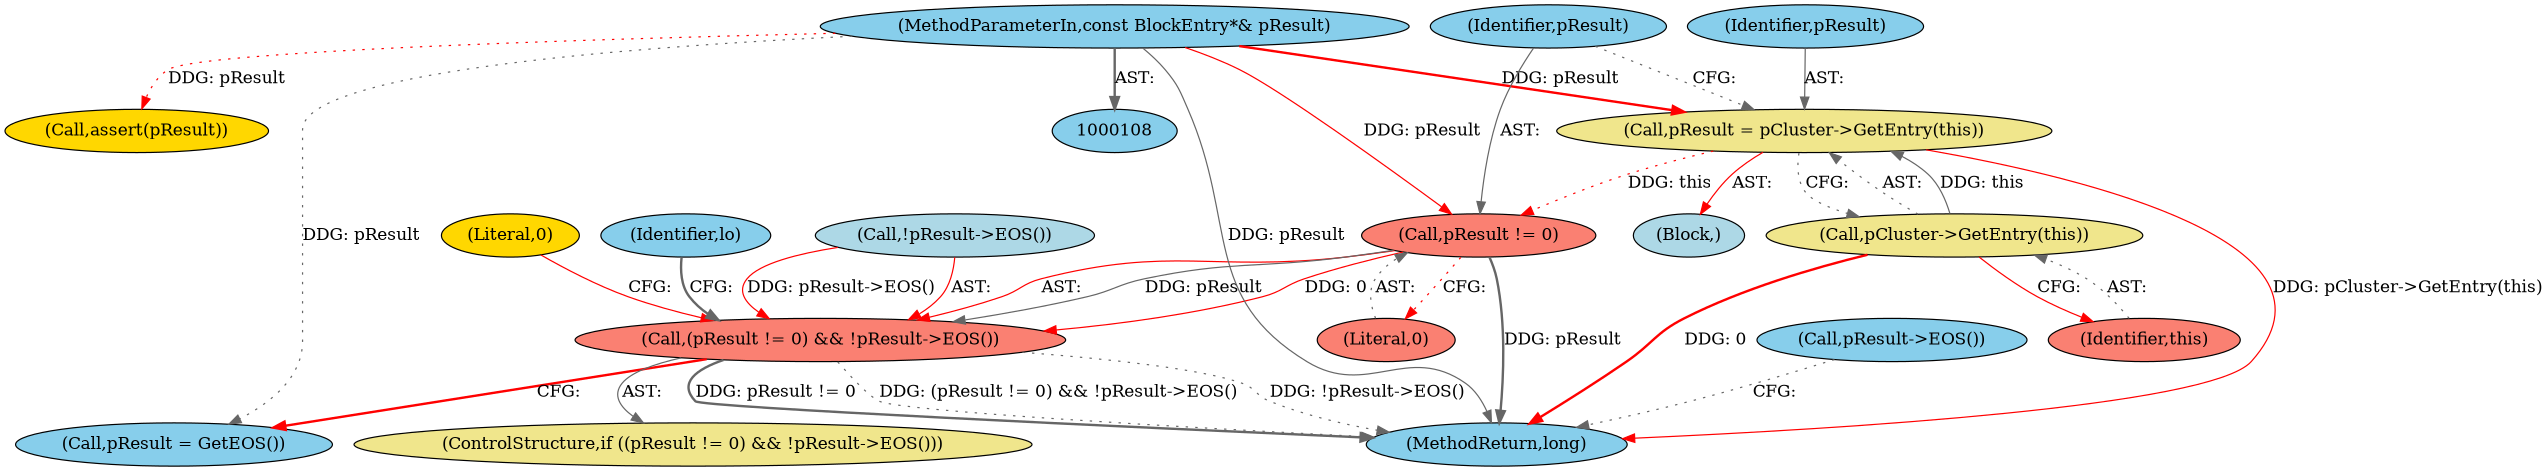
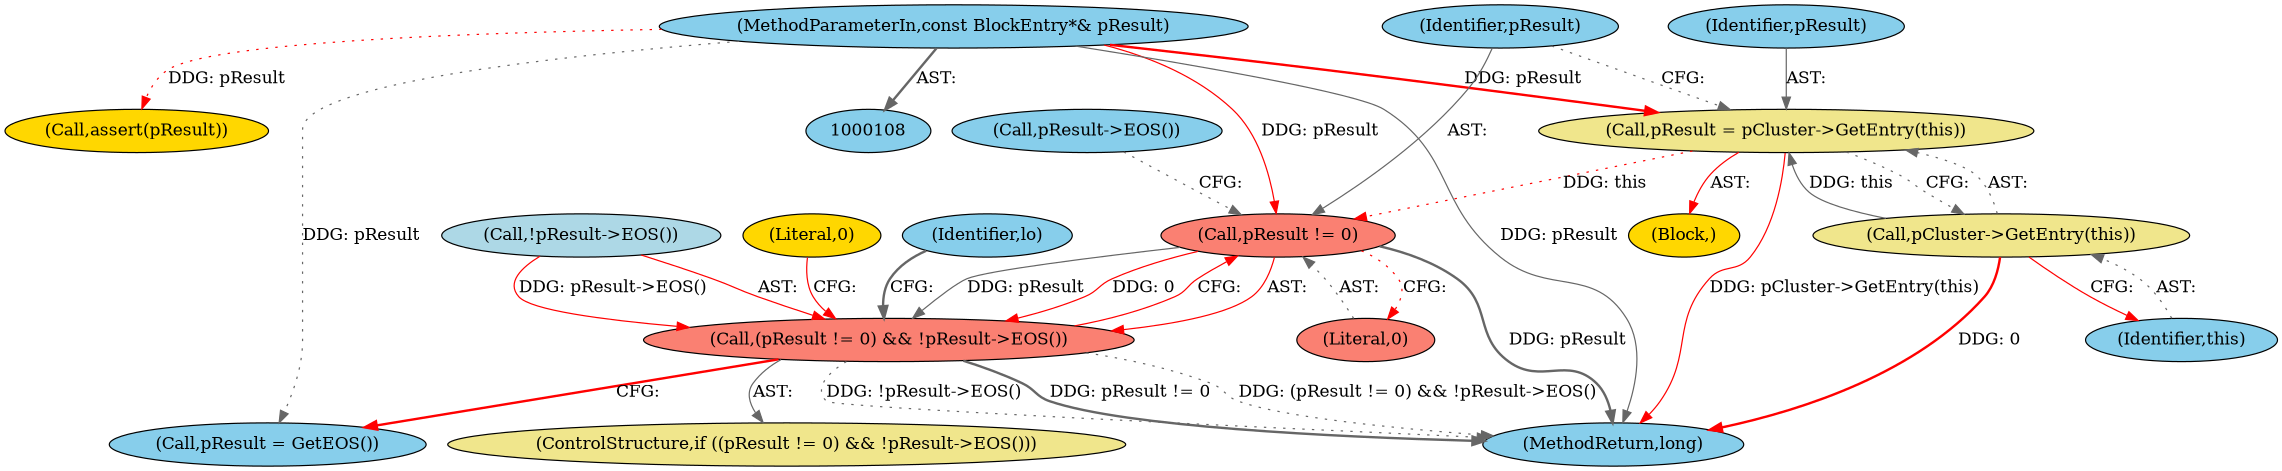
(1689, 235) -> (1684, 235)
none -> (1155, 304)
(2144, 340) -> (2181, 340)
(1712, 395) -> (1177, 181)
